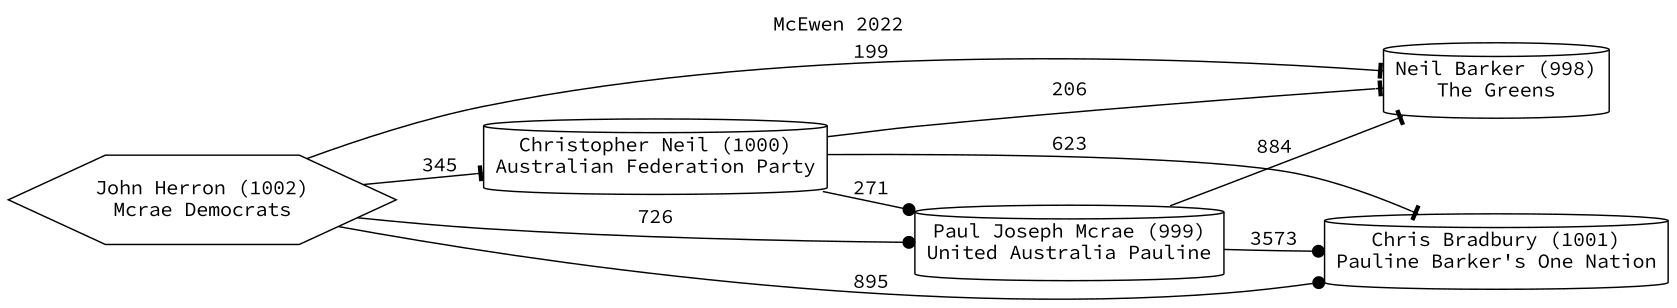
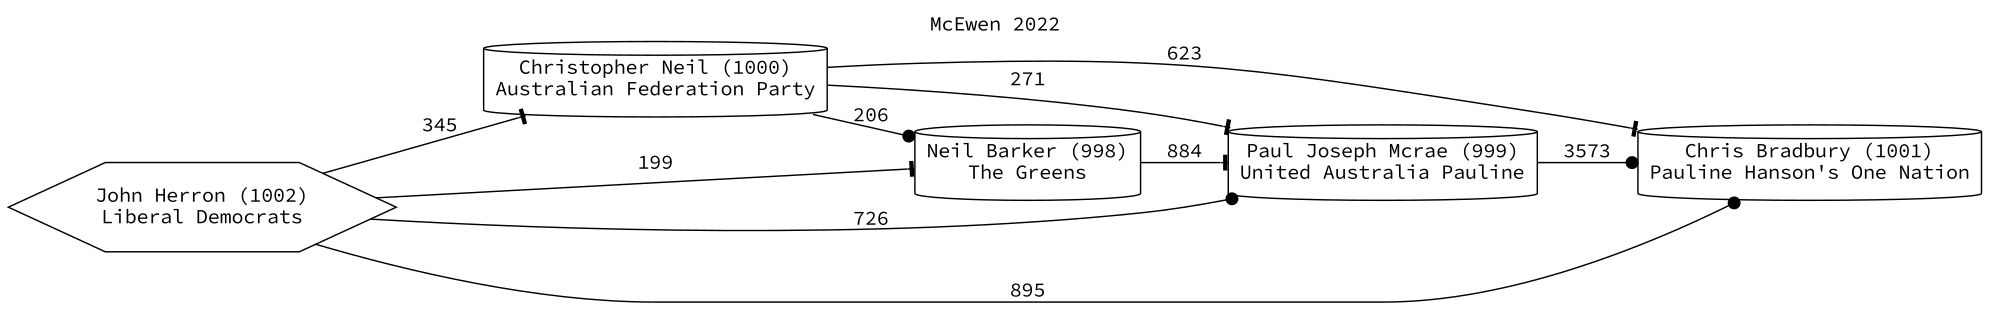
(1101, 110) -> (858, 125)
(1283, 163) -> (1181, 163)
(202, 200) -> (202, 207)
(863, 200) -> (1026, 99)
(1496, 252) -> (1810, 163)
